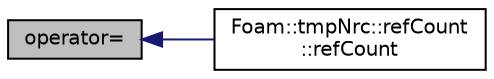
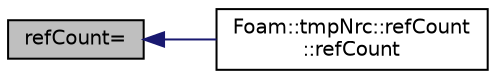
(75, 39) -> (76, 39)
